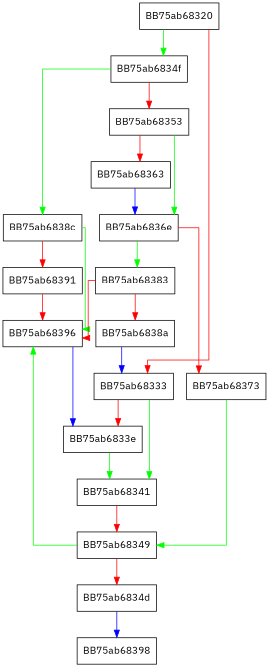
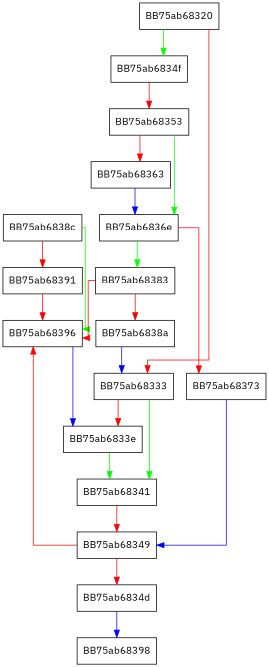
(43, 104) -> none
(33, 472) -> (33, 472)
(226, 504) -> (226, 504)
